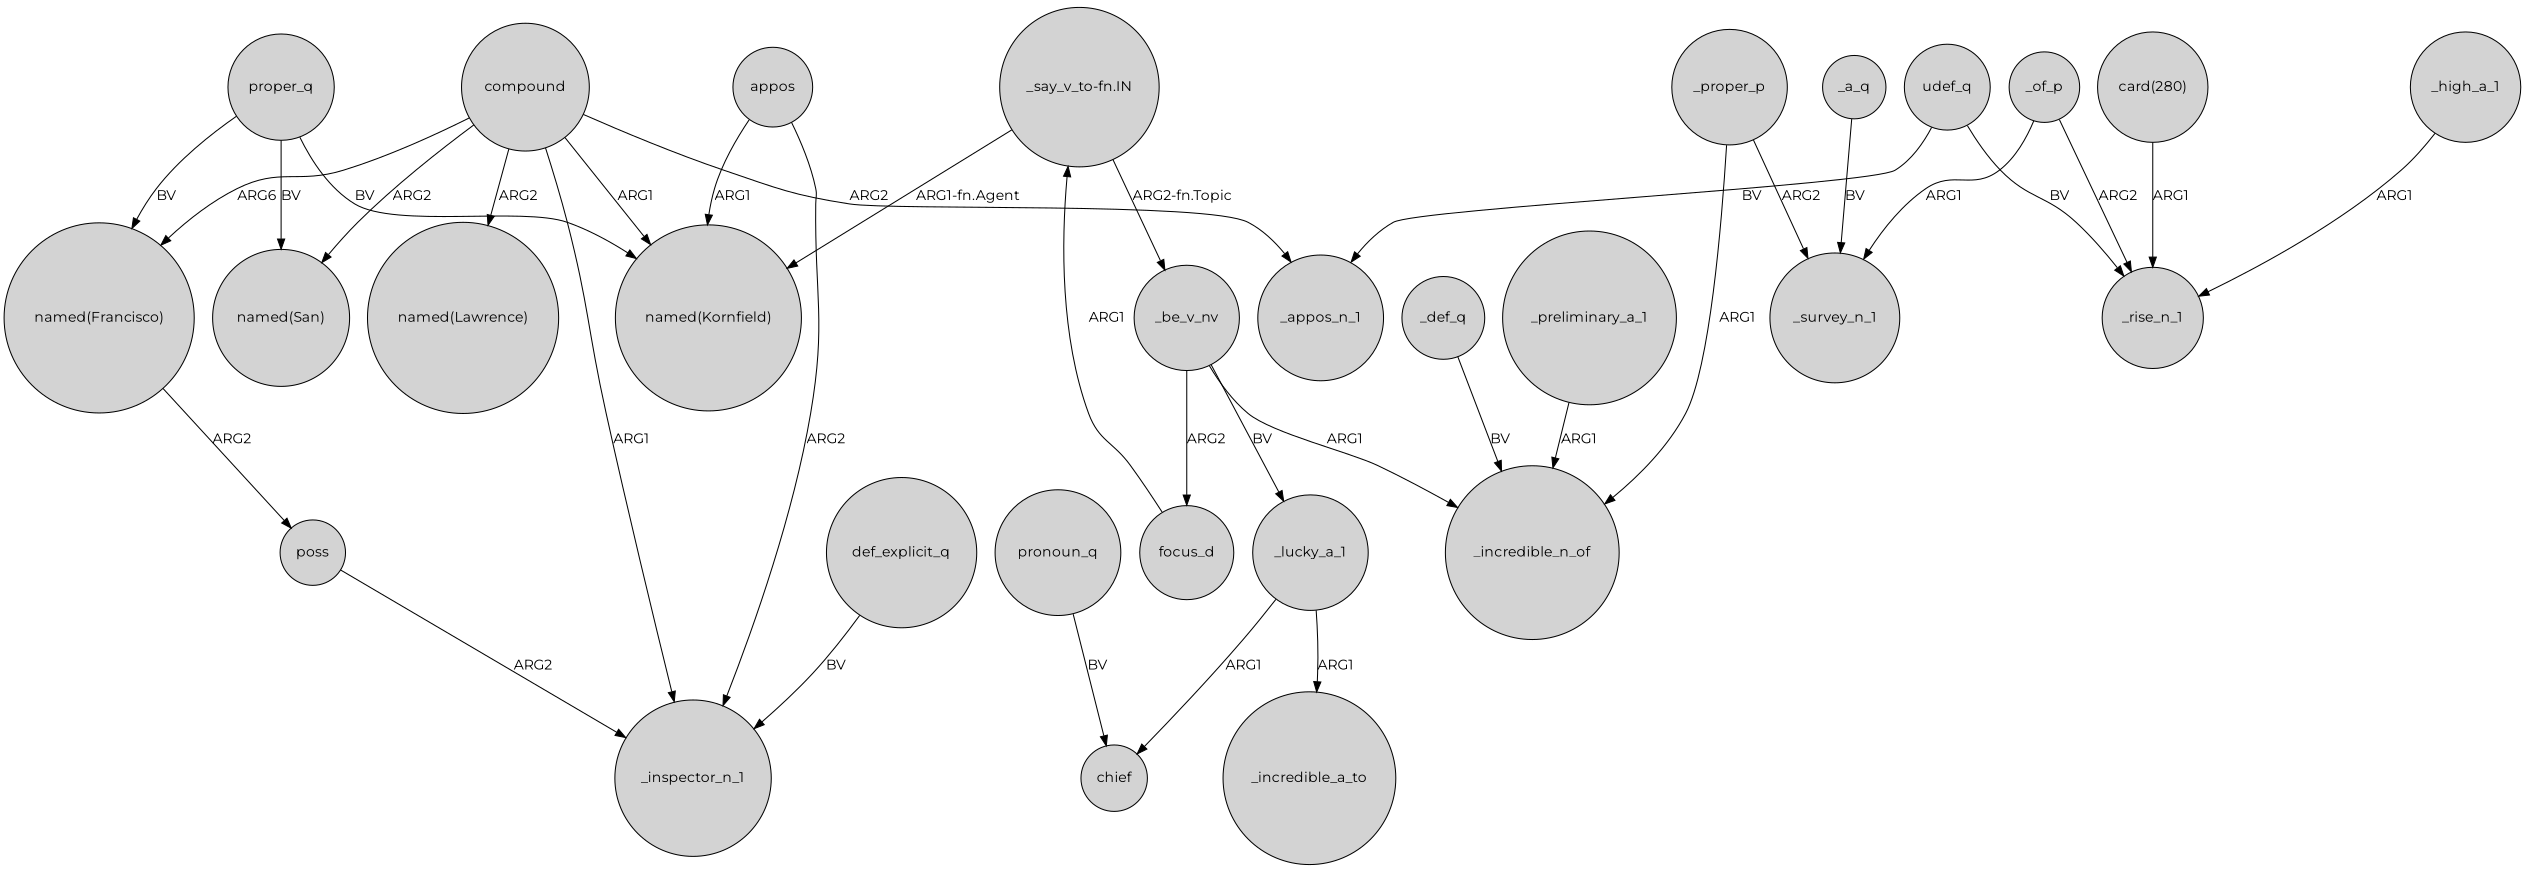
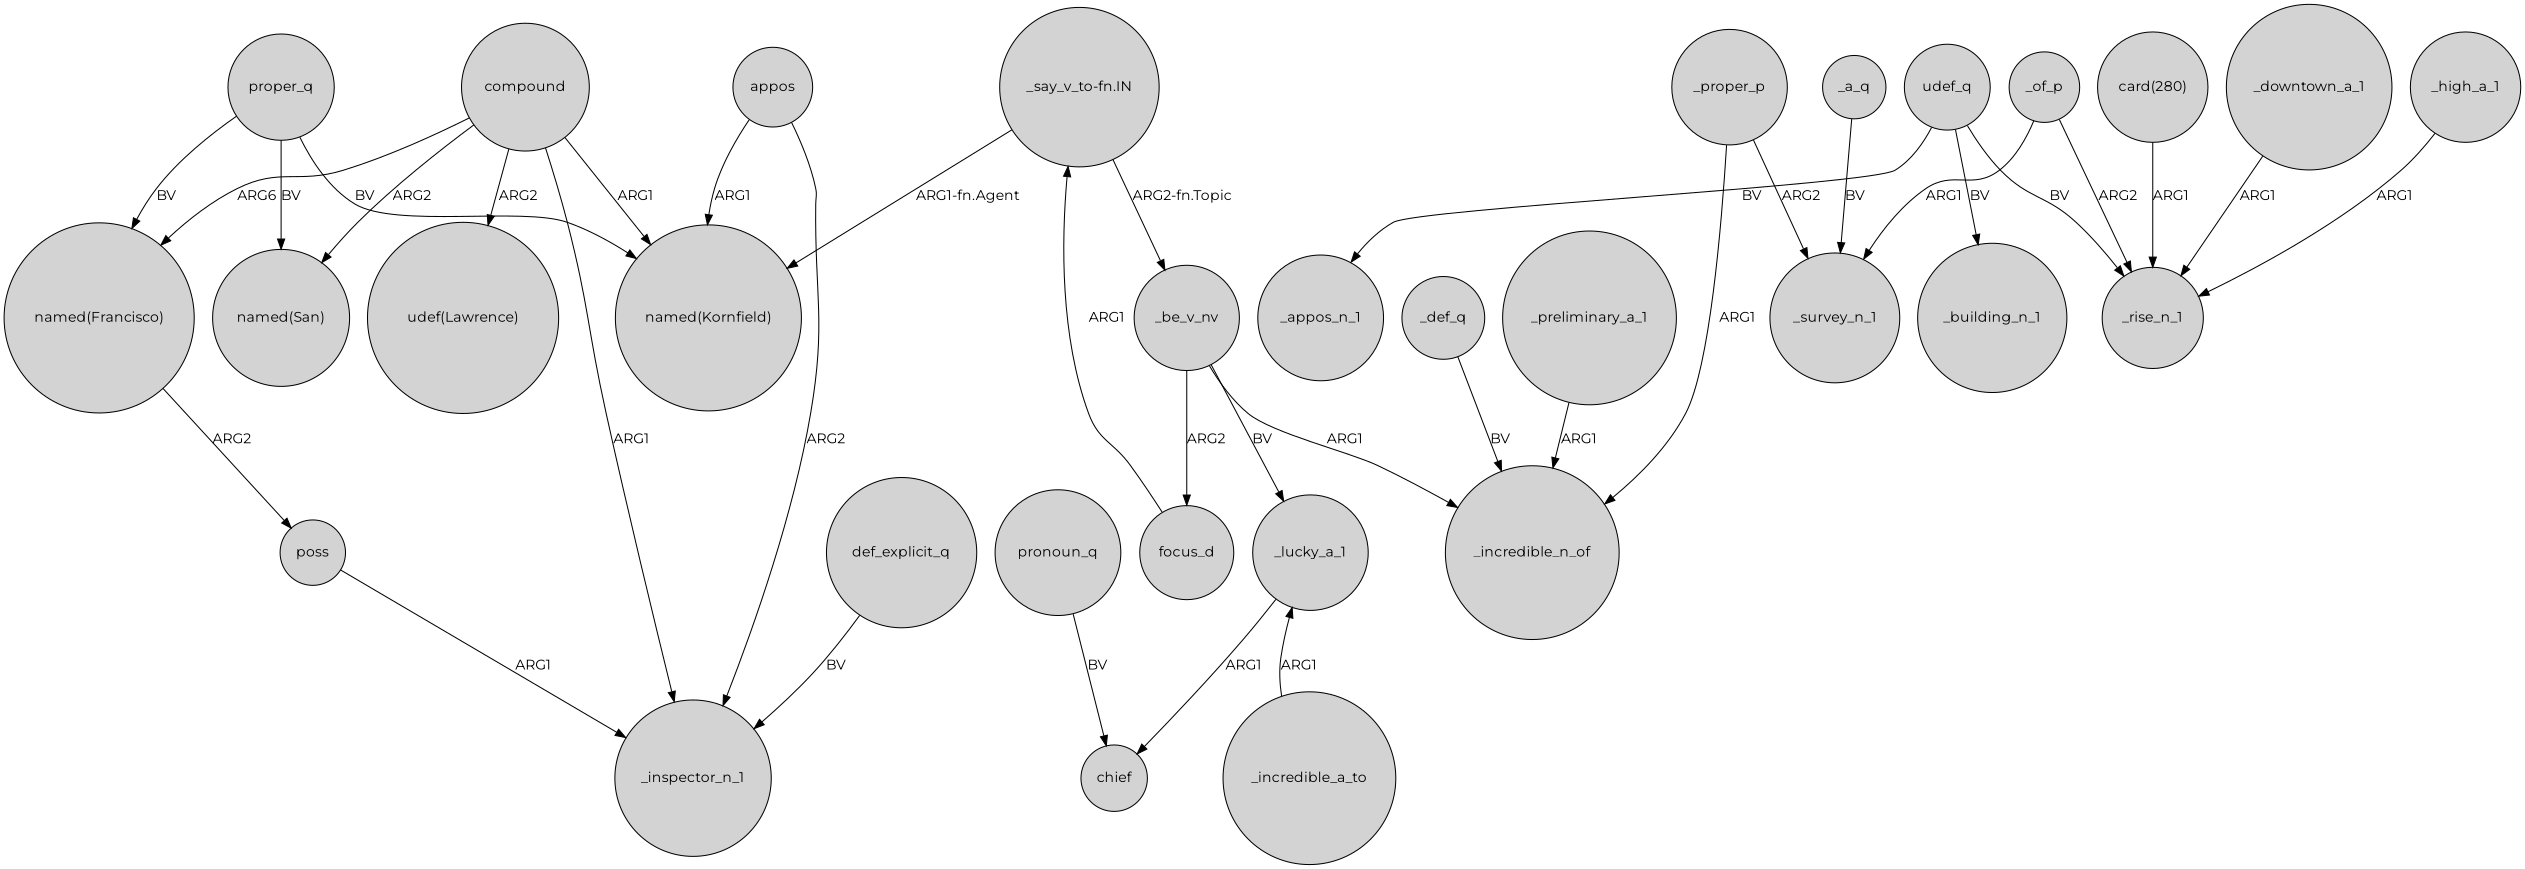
none -> (2309, 87)
(933, 207) -> none
(463, 318) -> (463, 318)
none -> (1992, 318)
(1318, 646) -> (1281, 656)
(534, 666) -> (534, 666)
